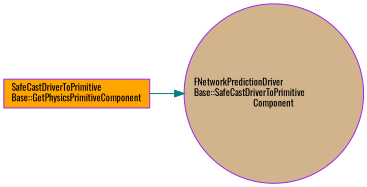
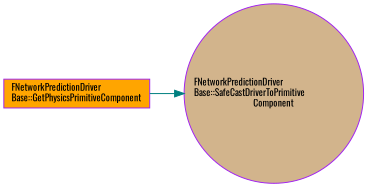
(77, 94) -> (77, 94)
